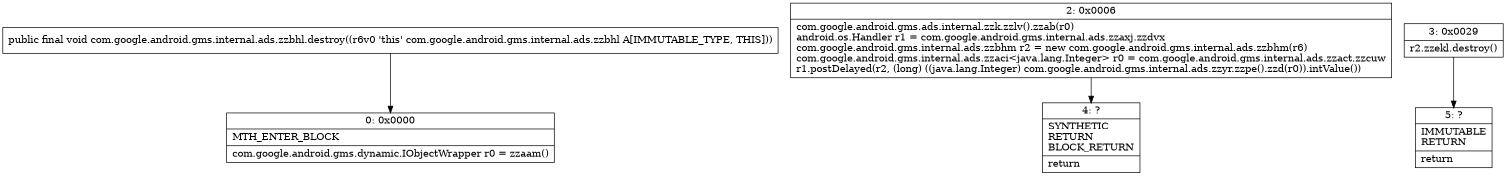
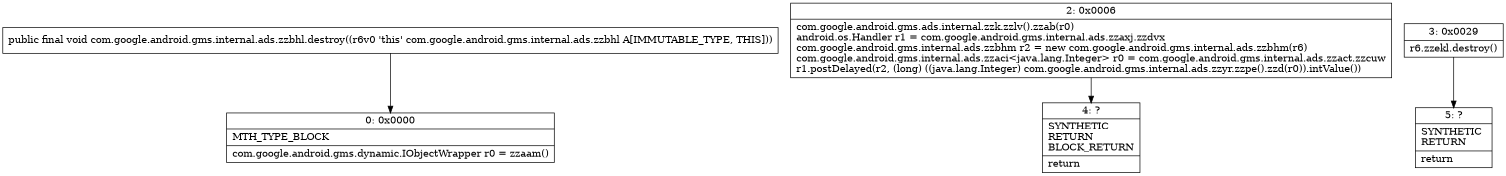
(1454, 48) -> (1454, 48)
(1454, 132) -> (1452, 132)
(286, 137) -> (281, 137)
